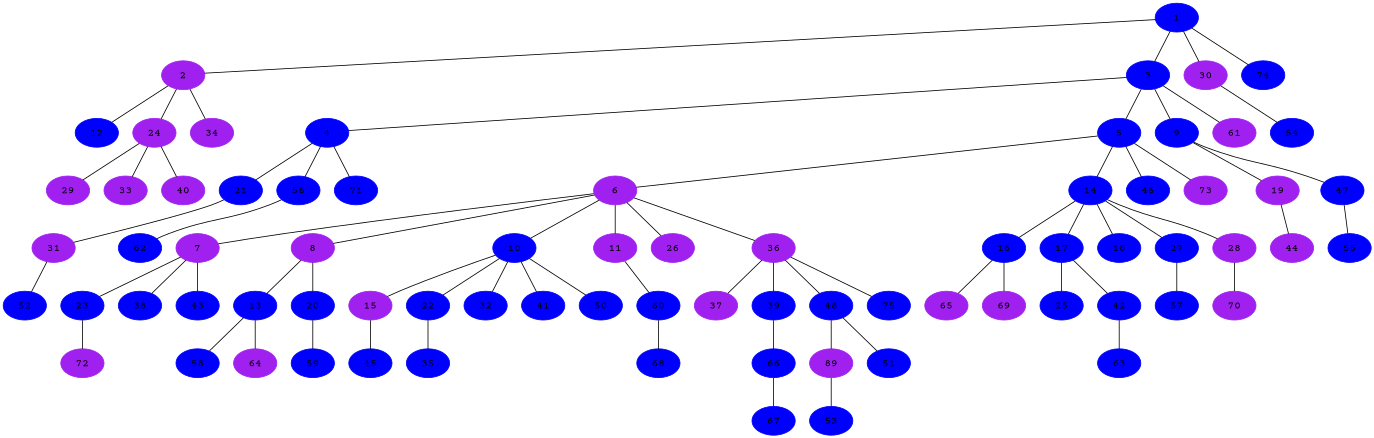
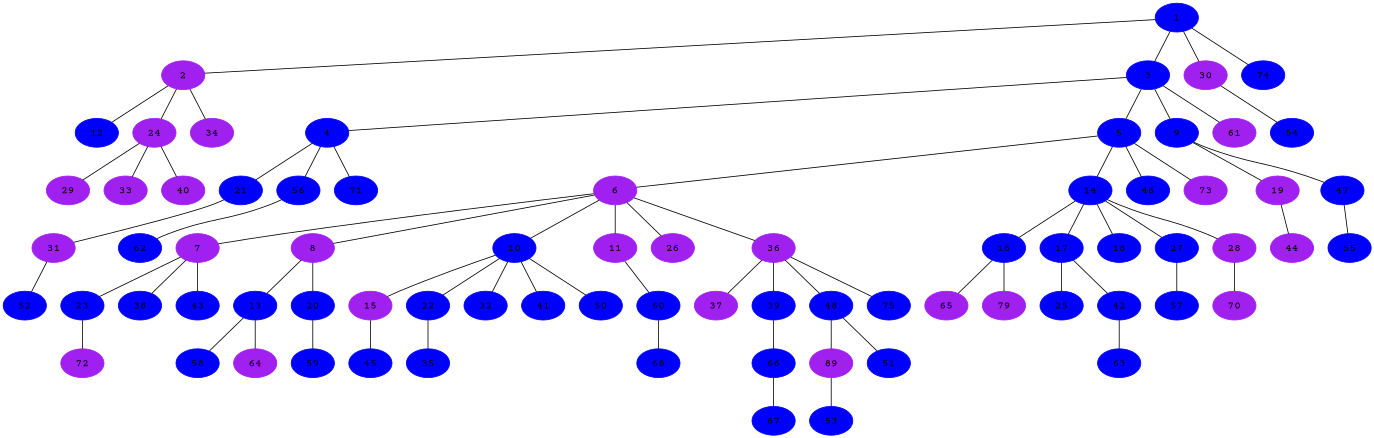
(1004, 306) -> (1004, 306)
